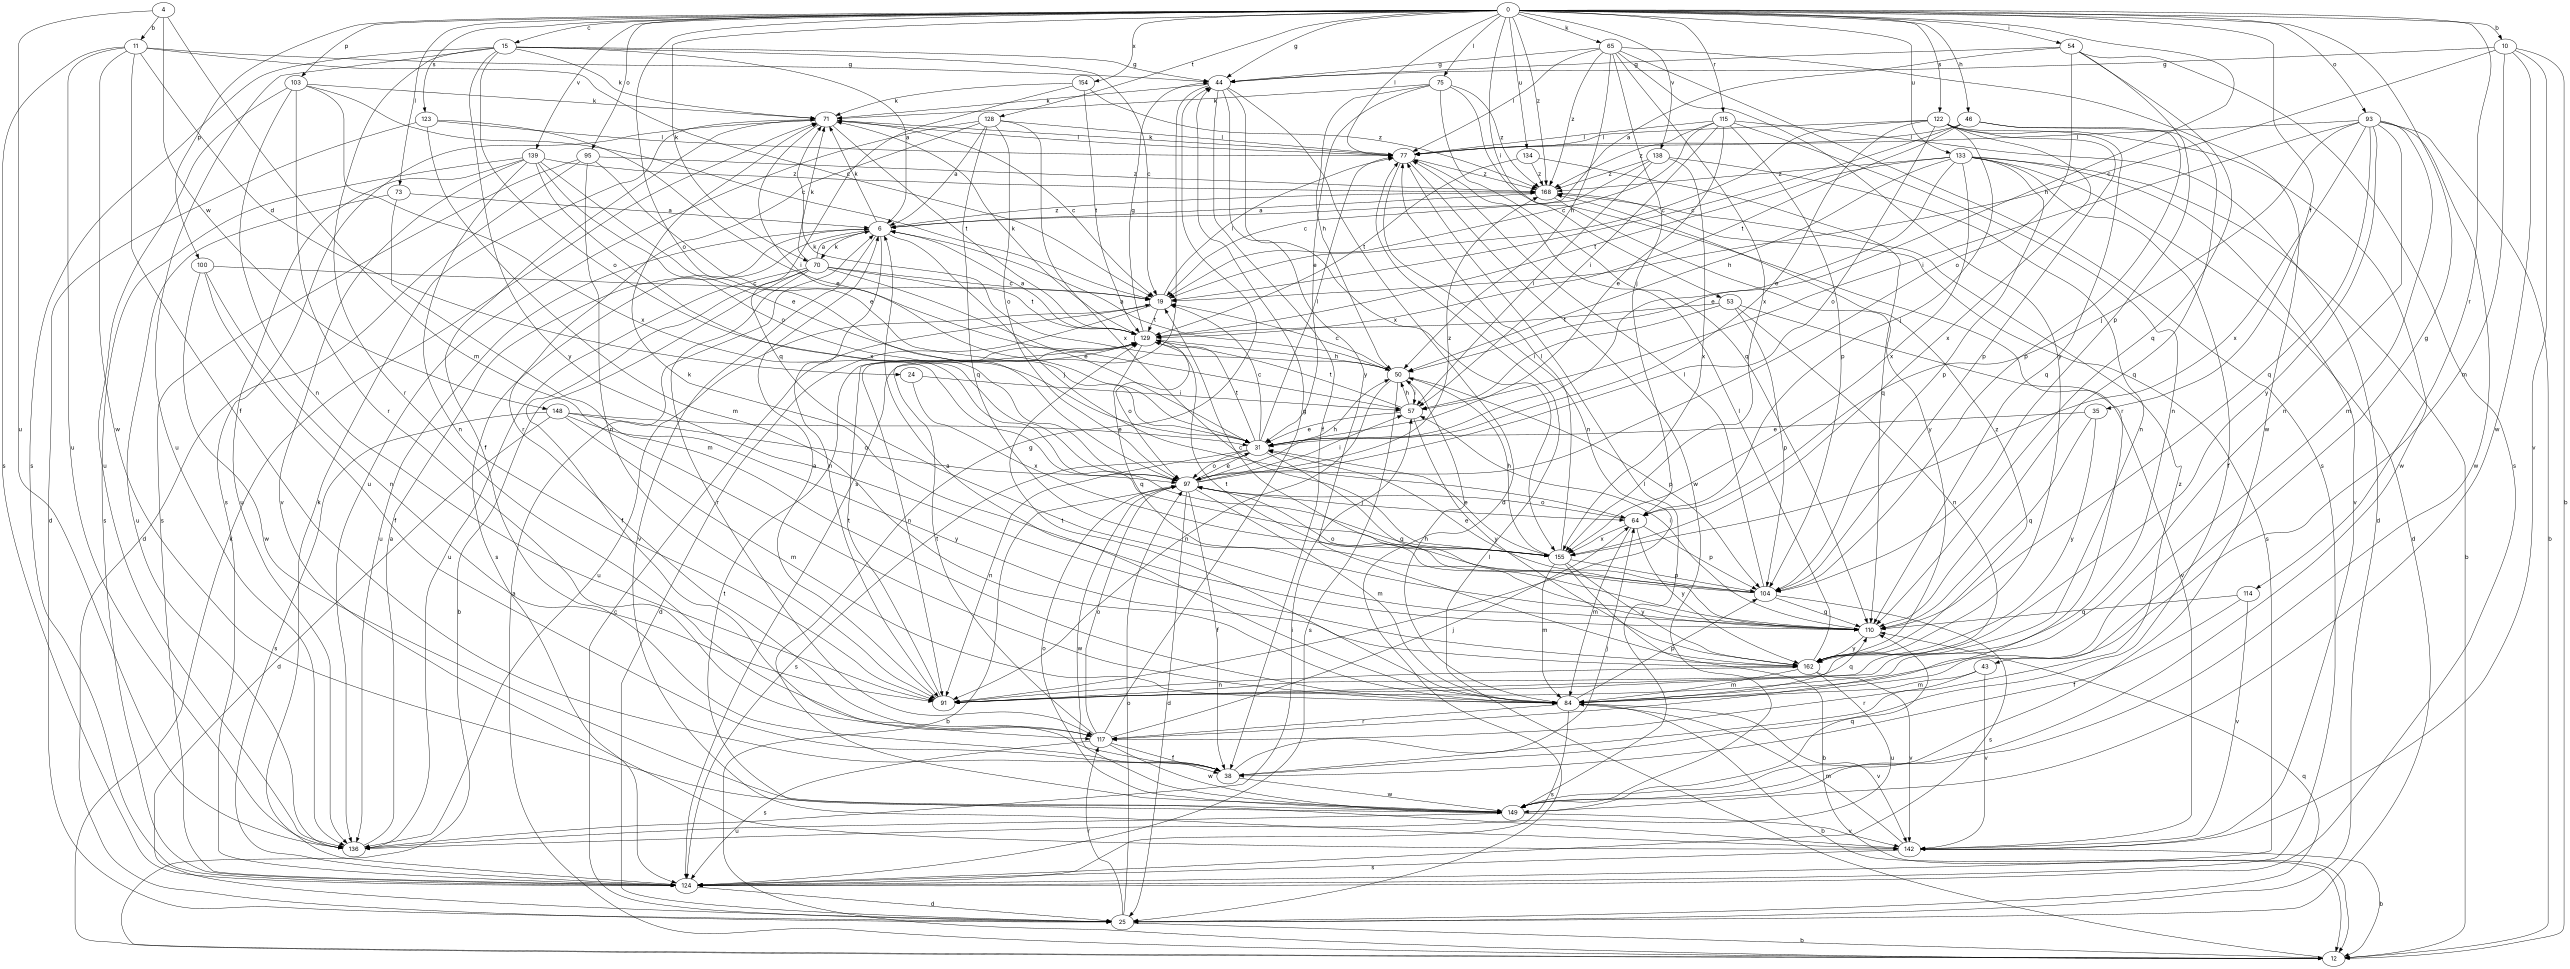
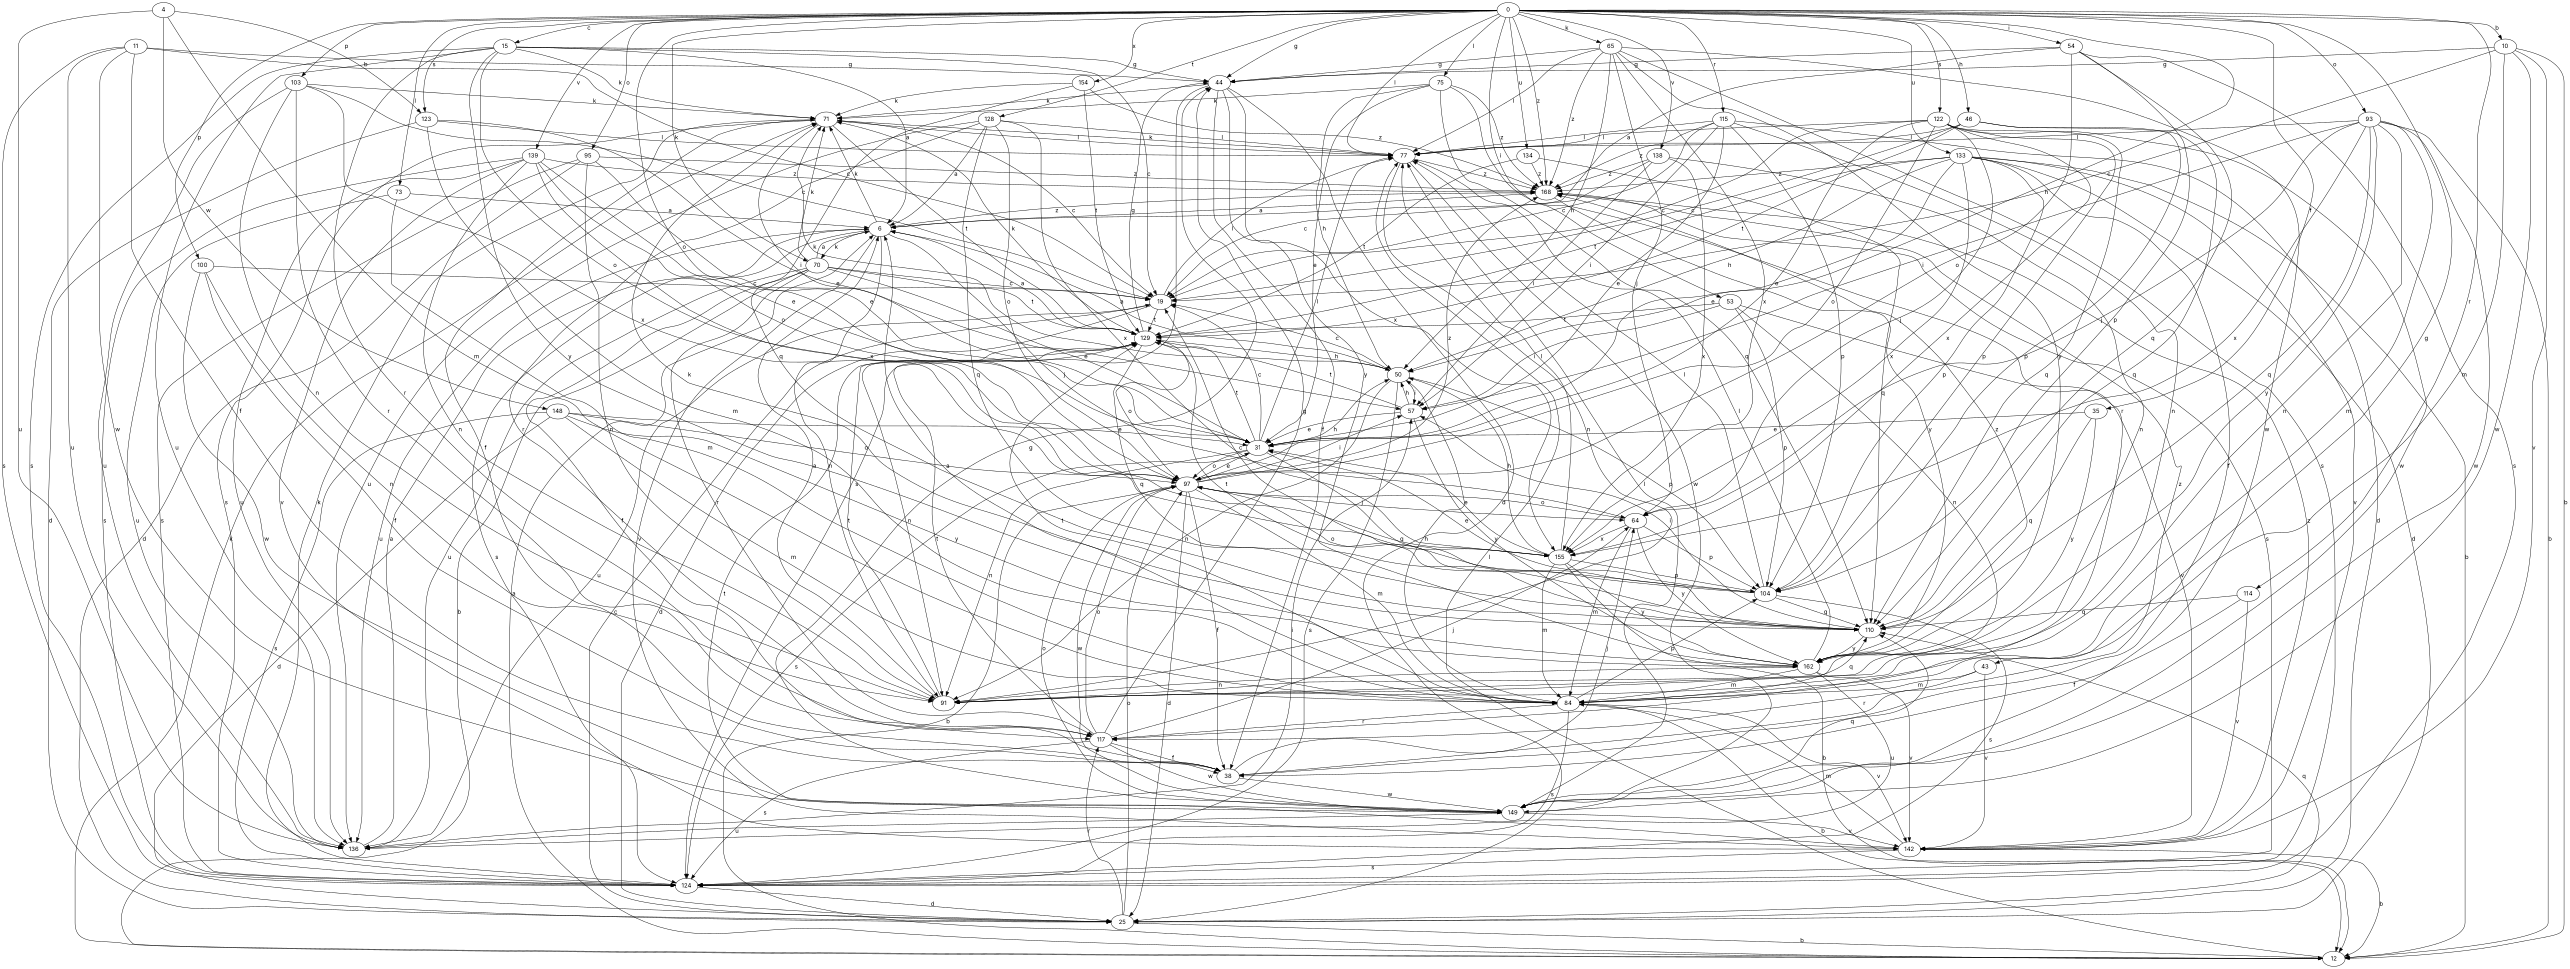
(151, 27) -> (305, 39)
(911, 375) -> none
none -> (2265, 409)
